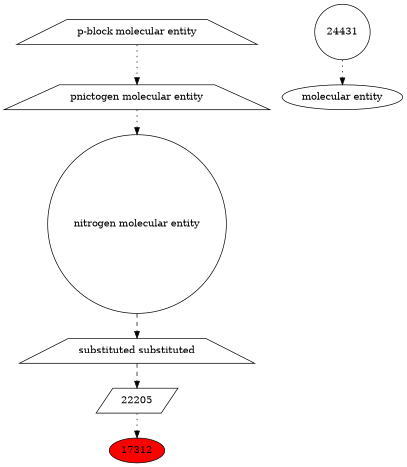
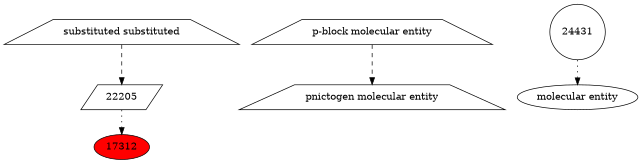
(137, 61) -> (372, 61)
(137, 224) -> none
